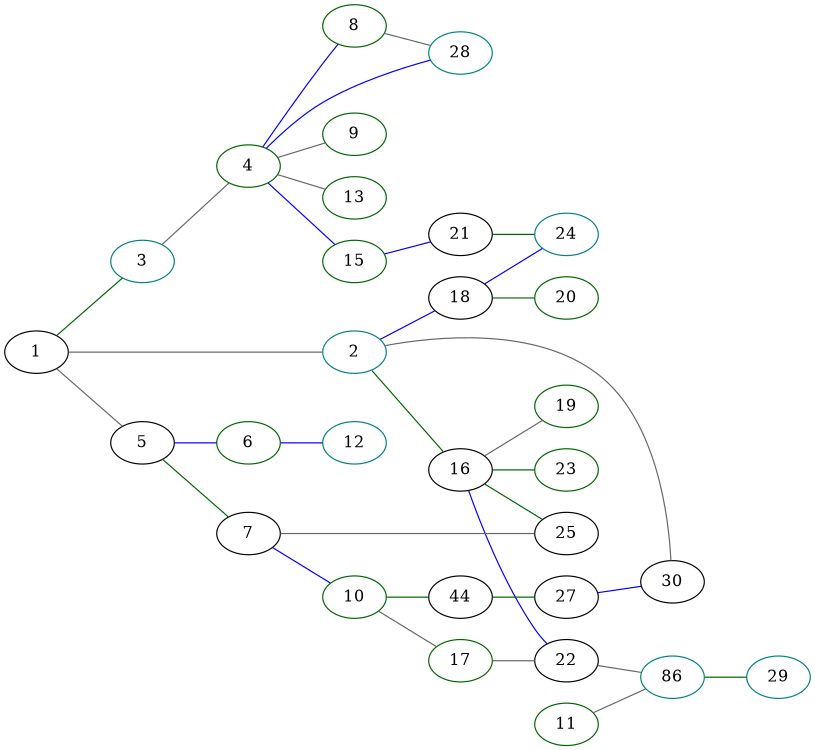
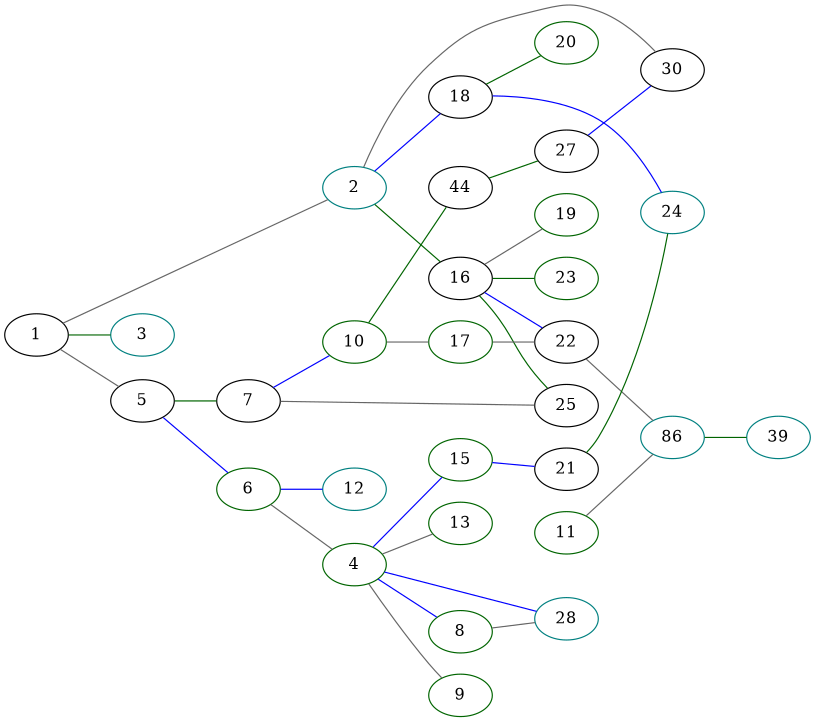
(196, 214) -> (302, 527)
(779, 677) -> (779, 437)
